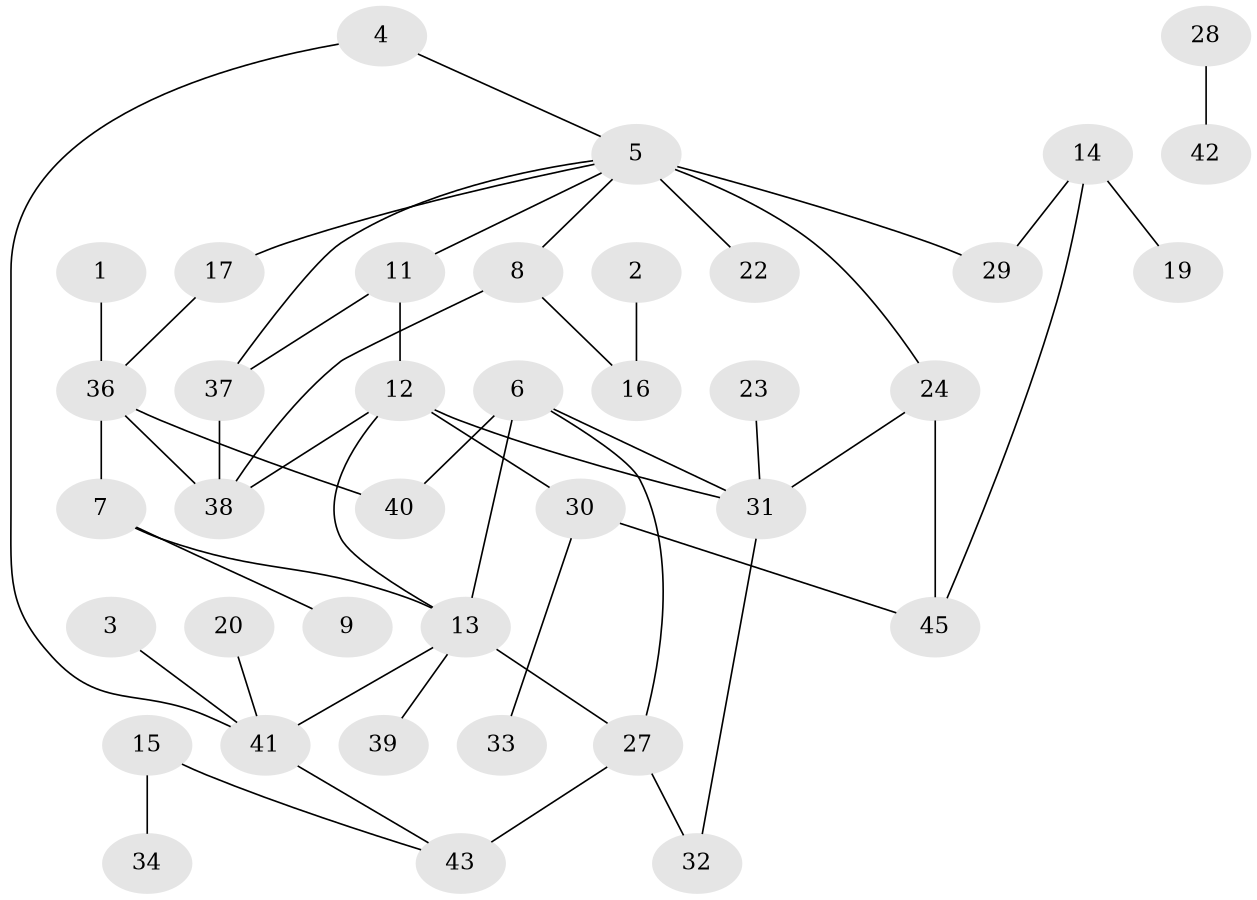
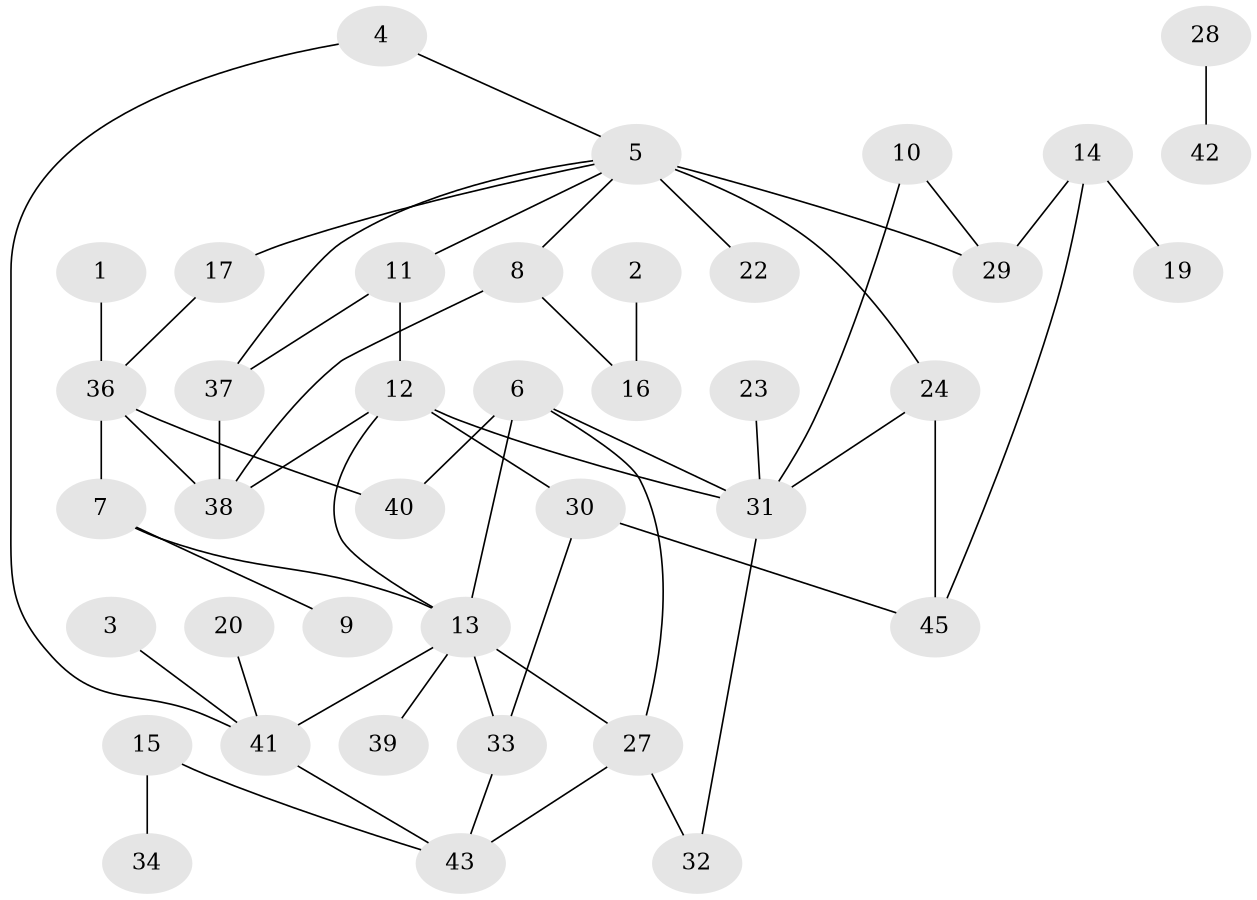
none -> (907, 154)
none -> (484, 686)
none -> (481, 804)
